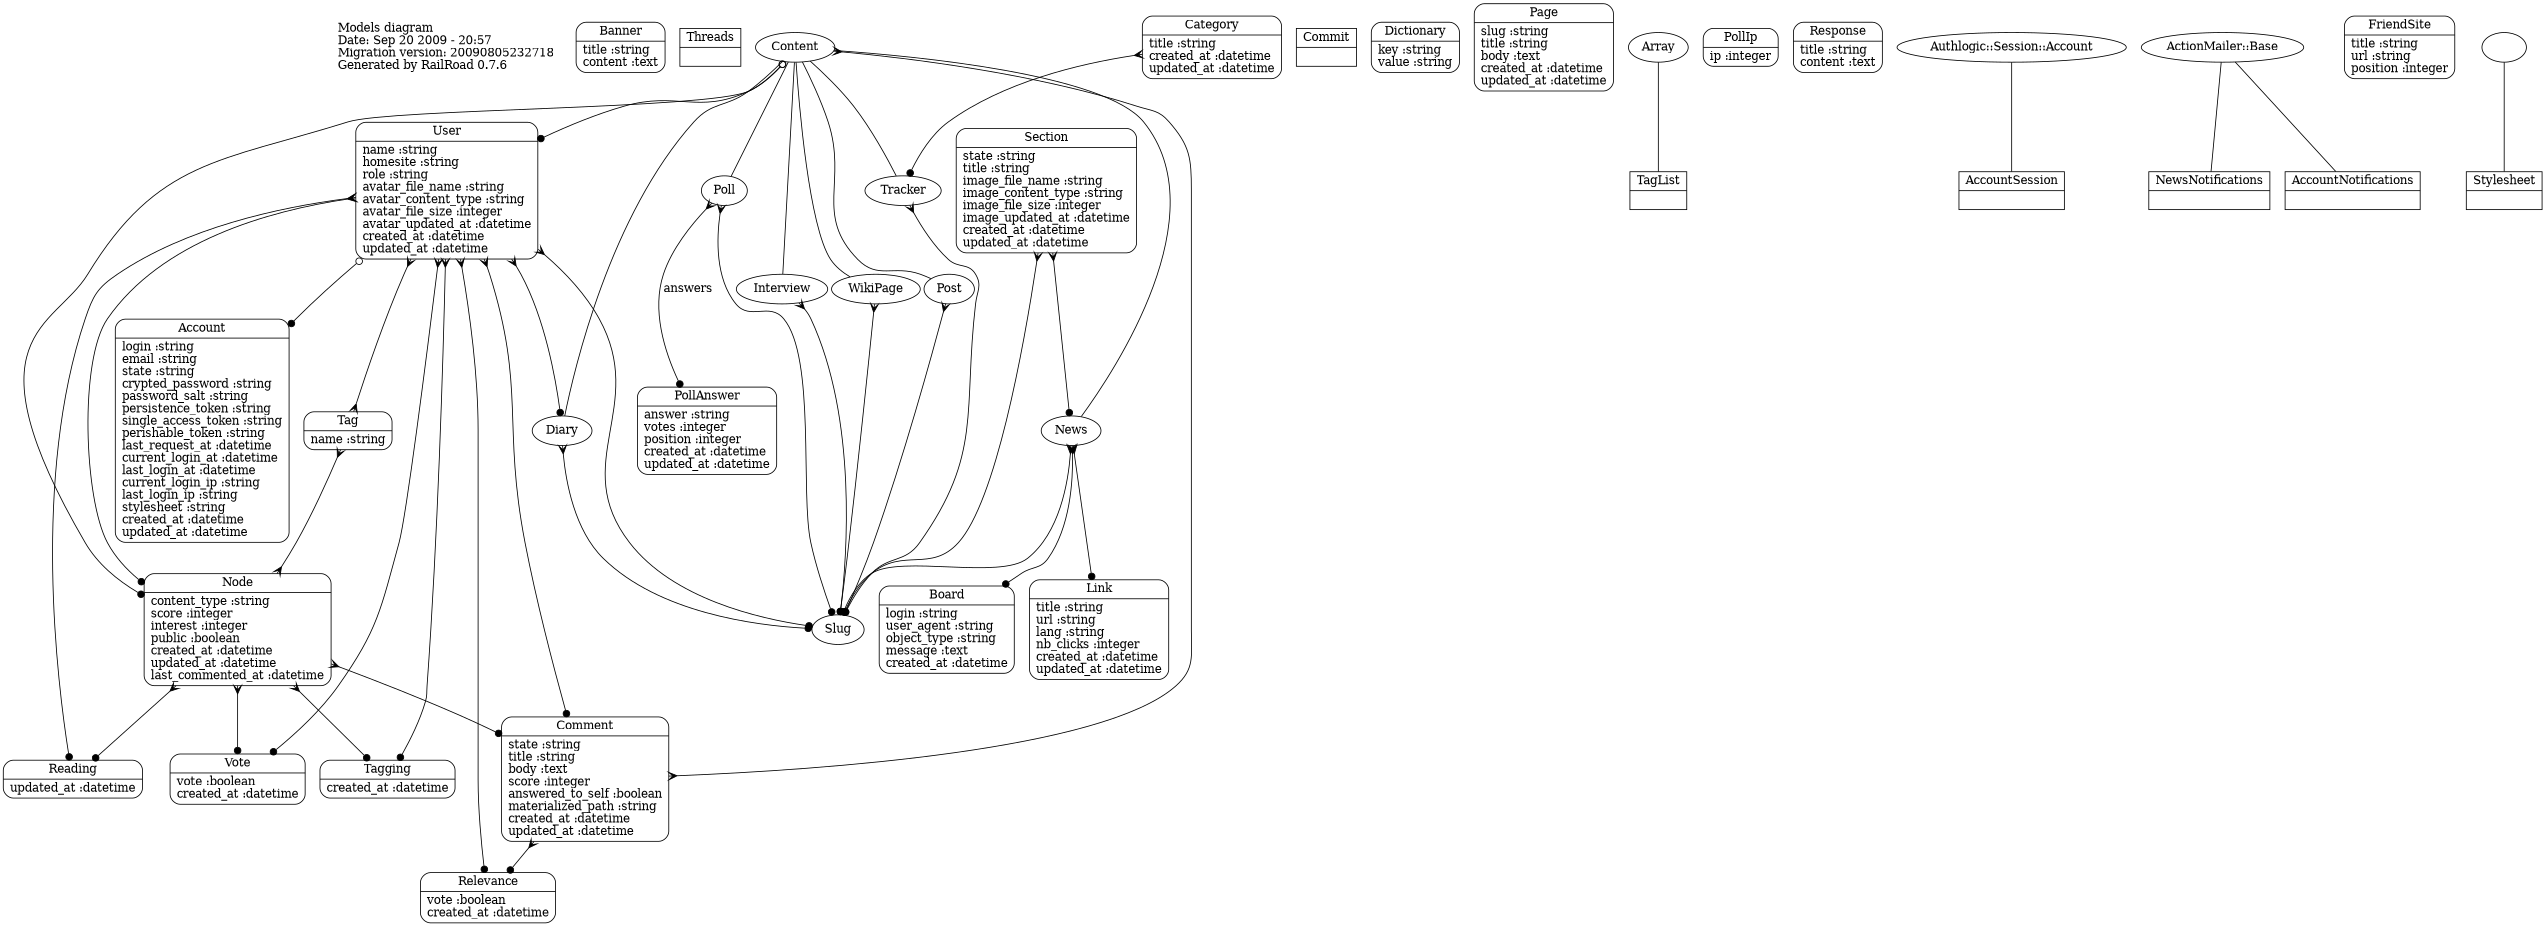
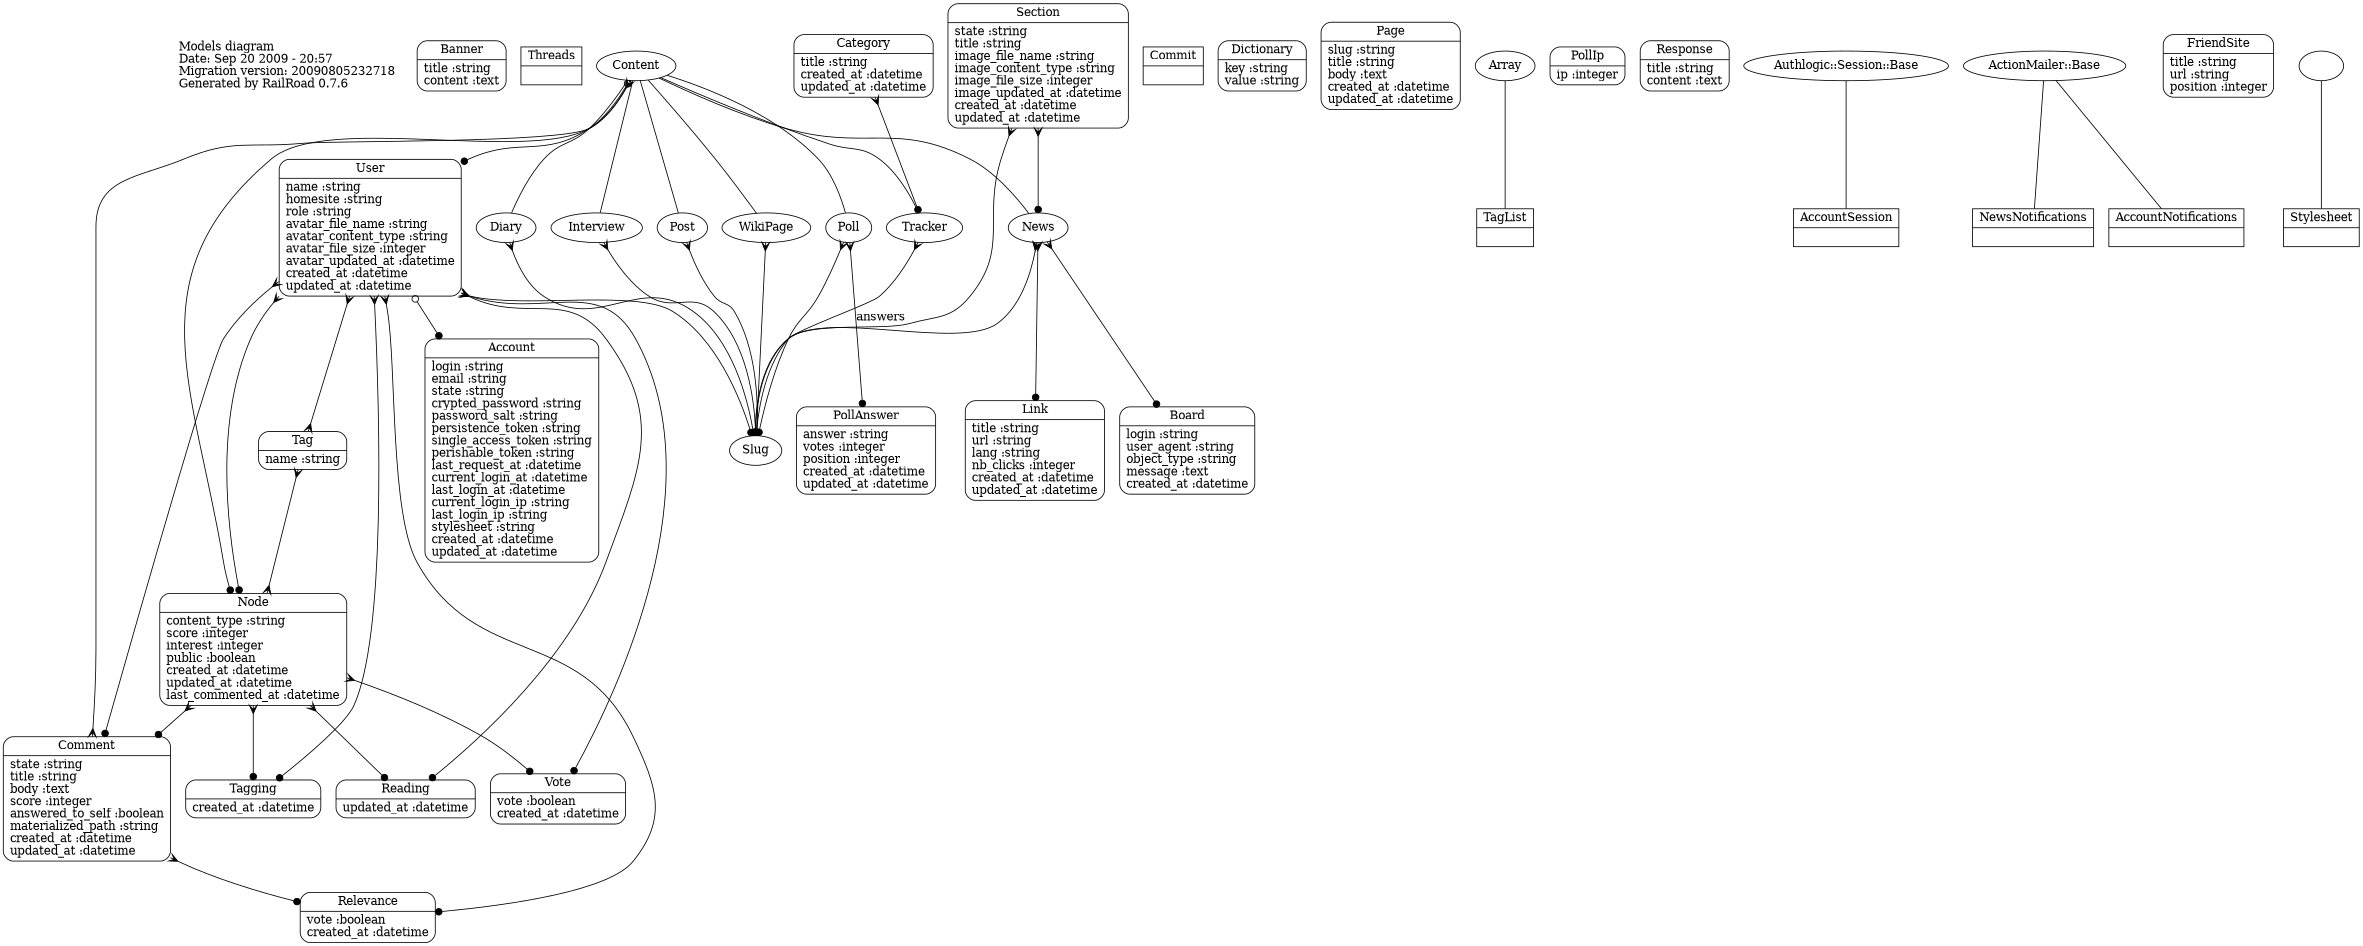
(2012, 47) -> (1846, 66)
(545, 335) -> none
